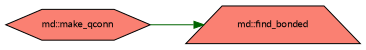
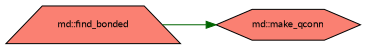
(172, 25) -> (184, 25)
